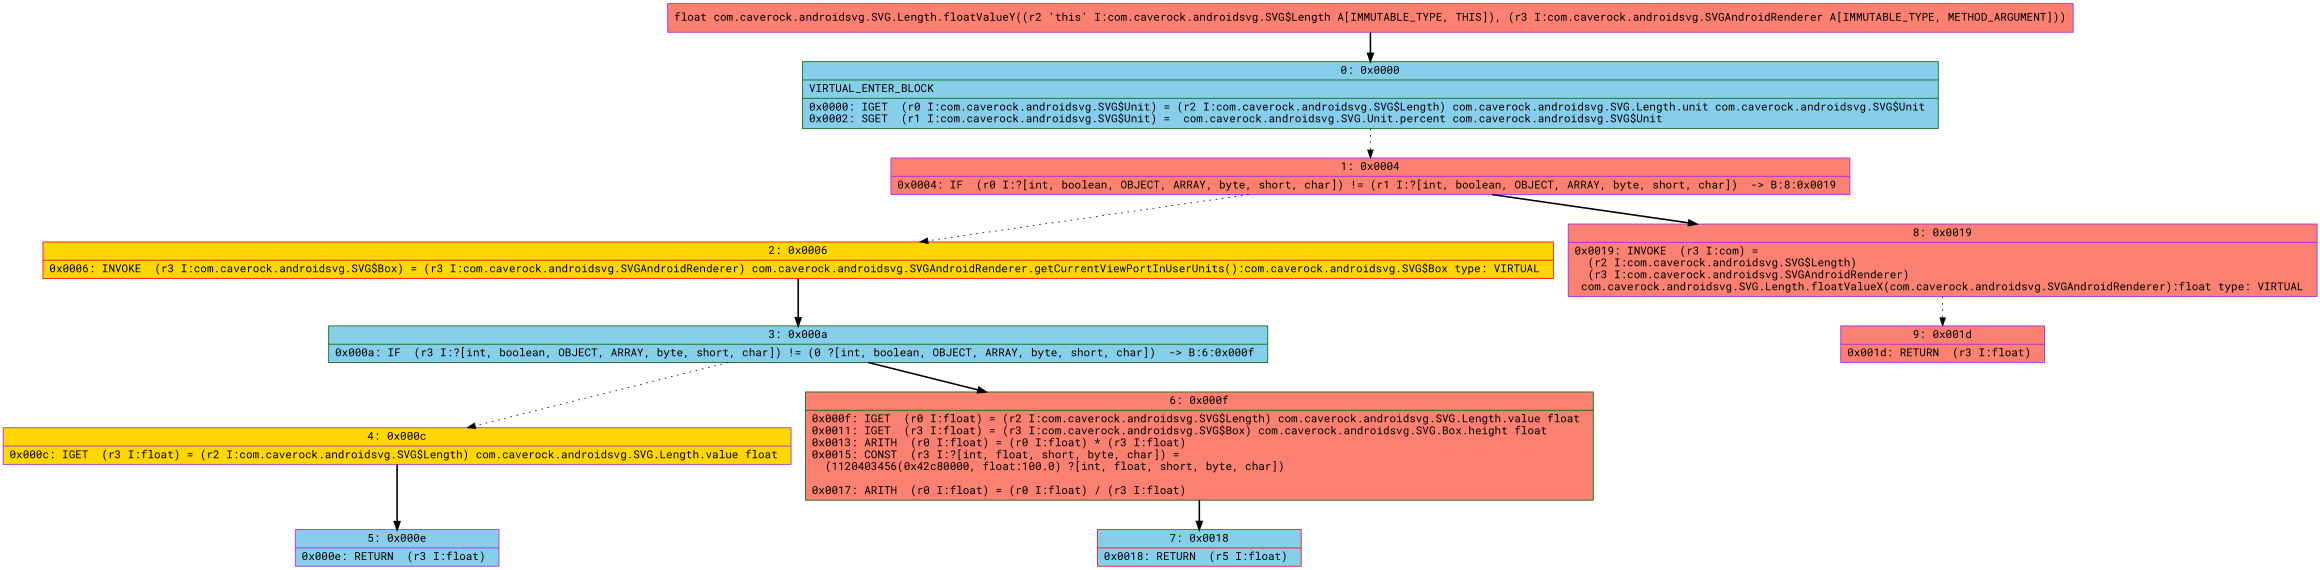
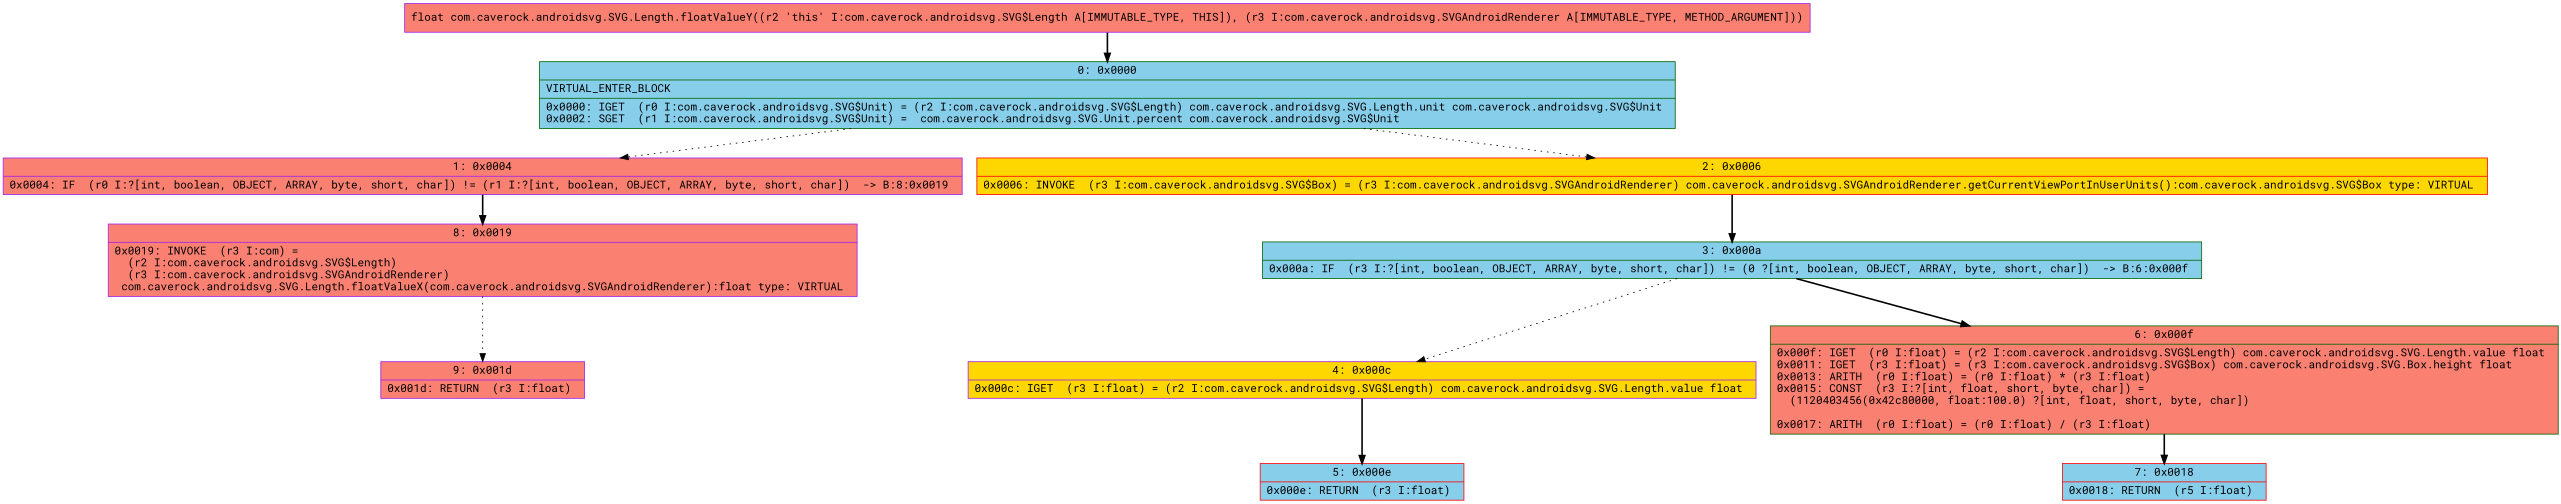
(1088, 218) -> (1475, 143)
(397, 548) -> (1362, 482)
